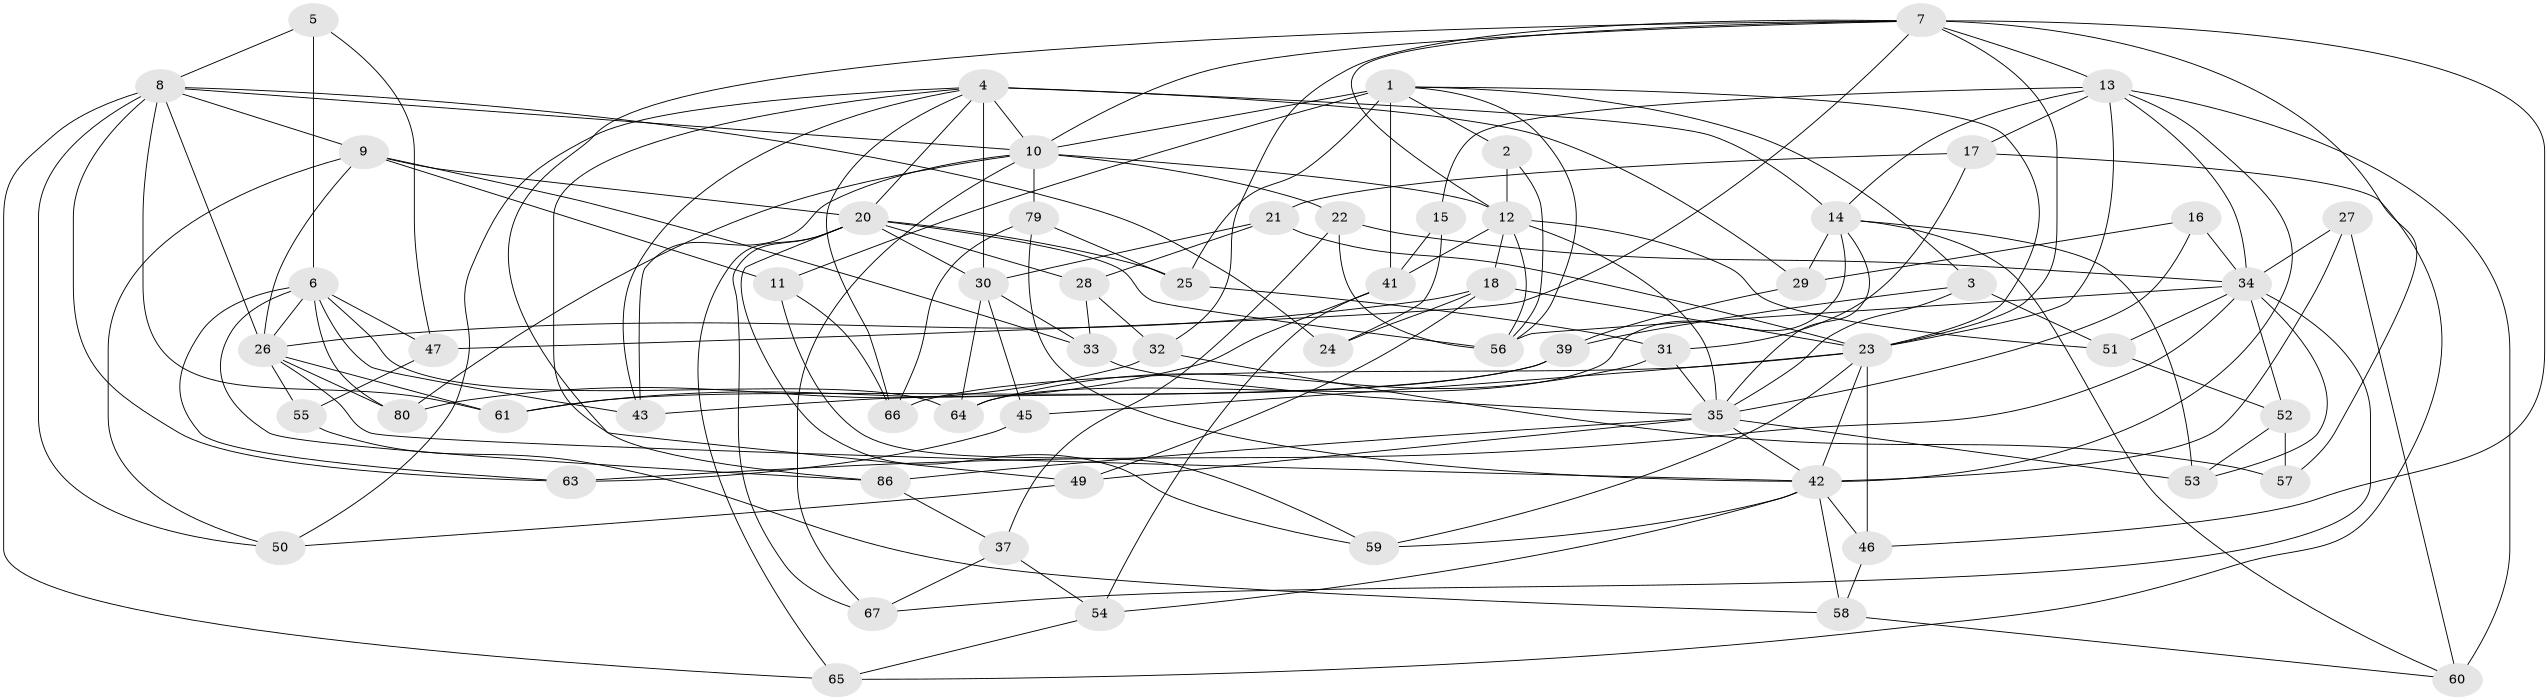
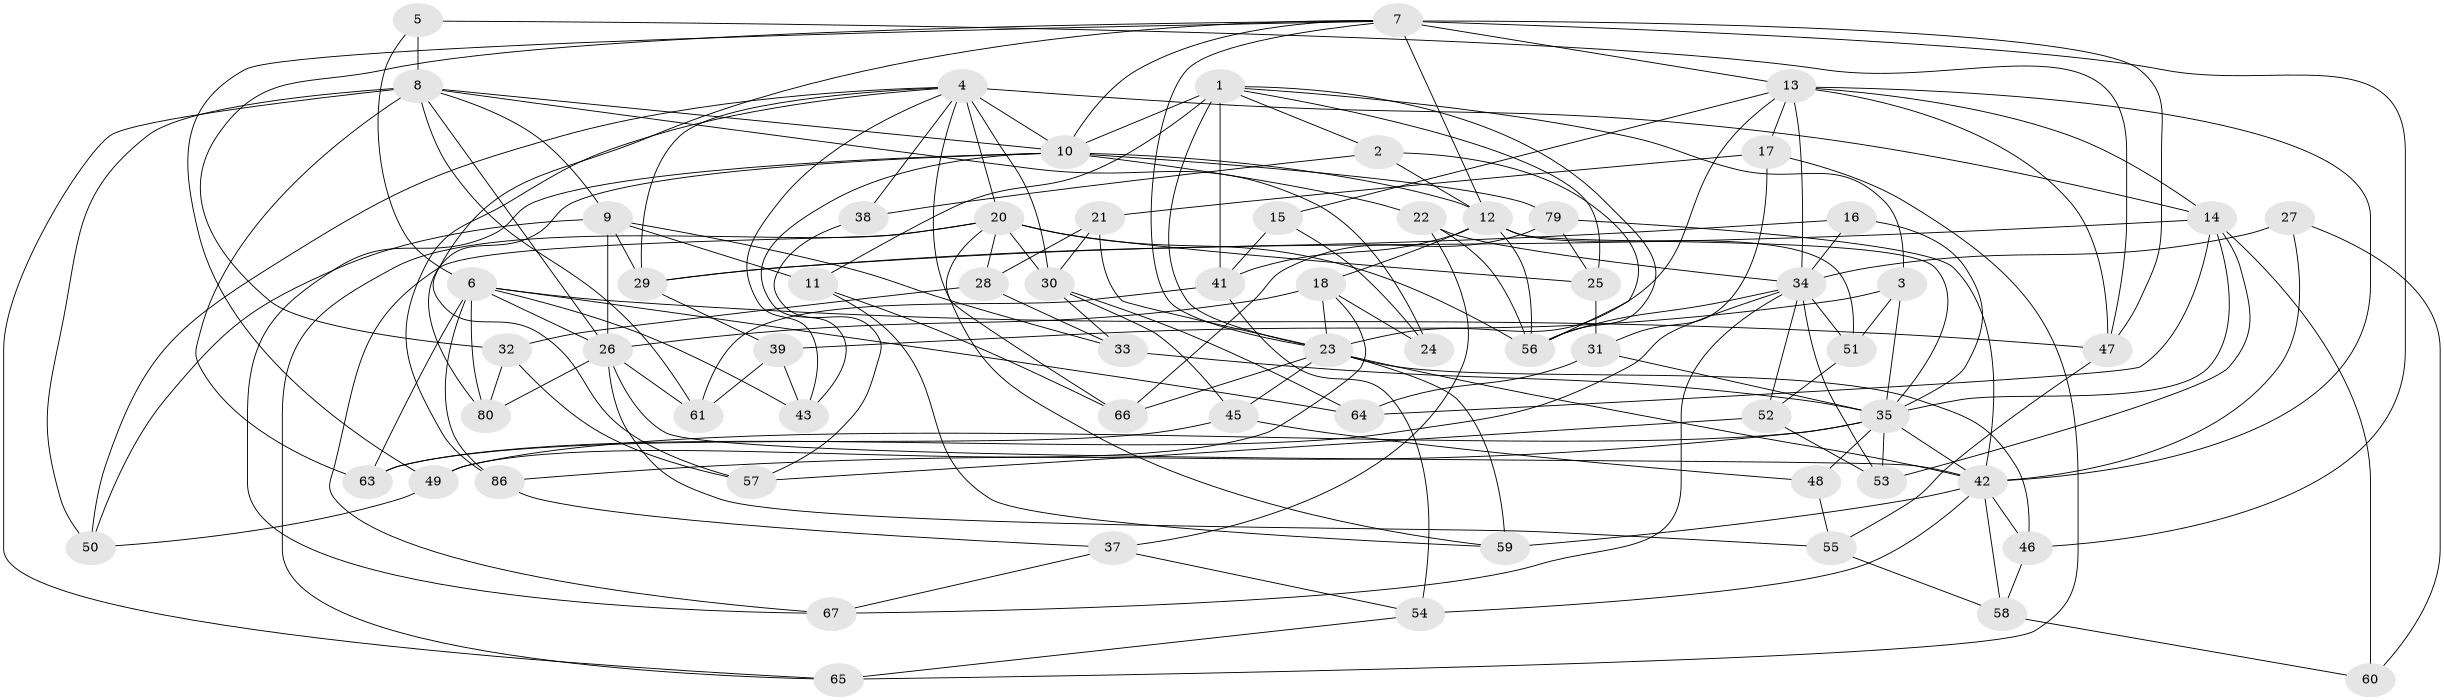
(613, 189) -> (625, 251)
none -> (864, 218)
(2486, 269) -> (2015, 156)
none -> (1816, 482)
